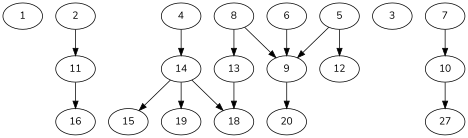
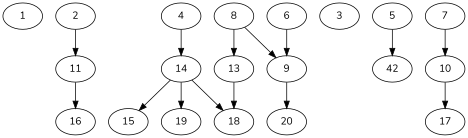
(316, 40) -> none
(340, 69) -> (392, 69)
(445, 122) -> (445, 122)
